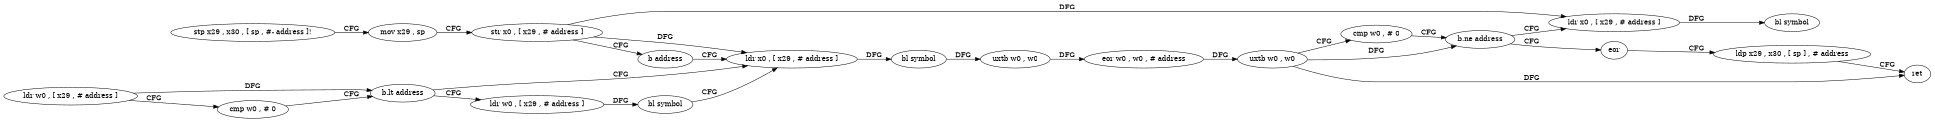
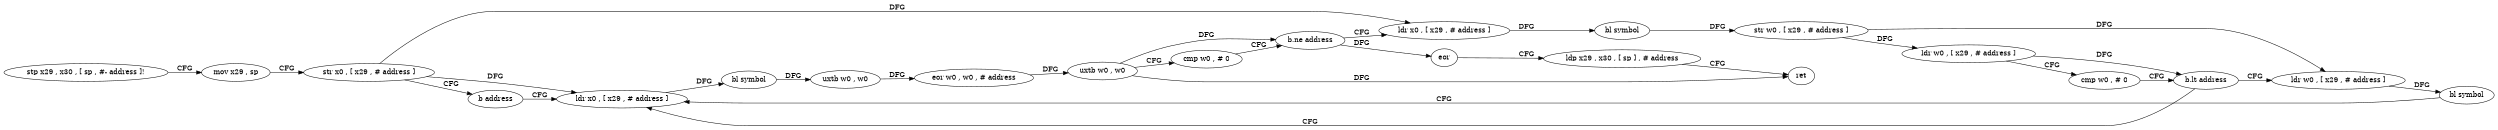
none -> (1801, 31)
(1532, 42) -> (1362, 43)
